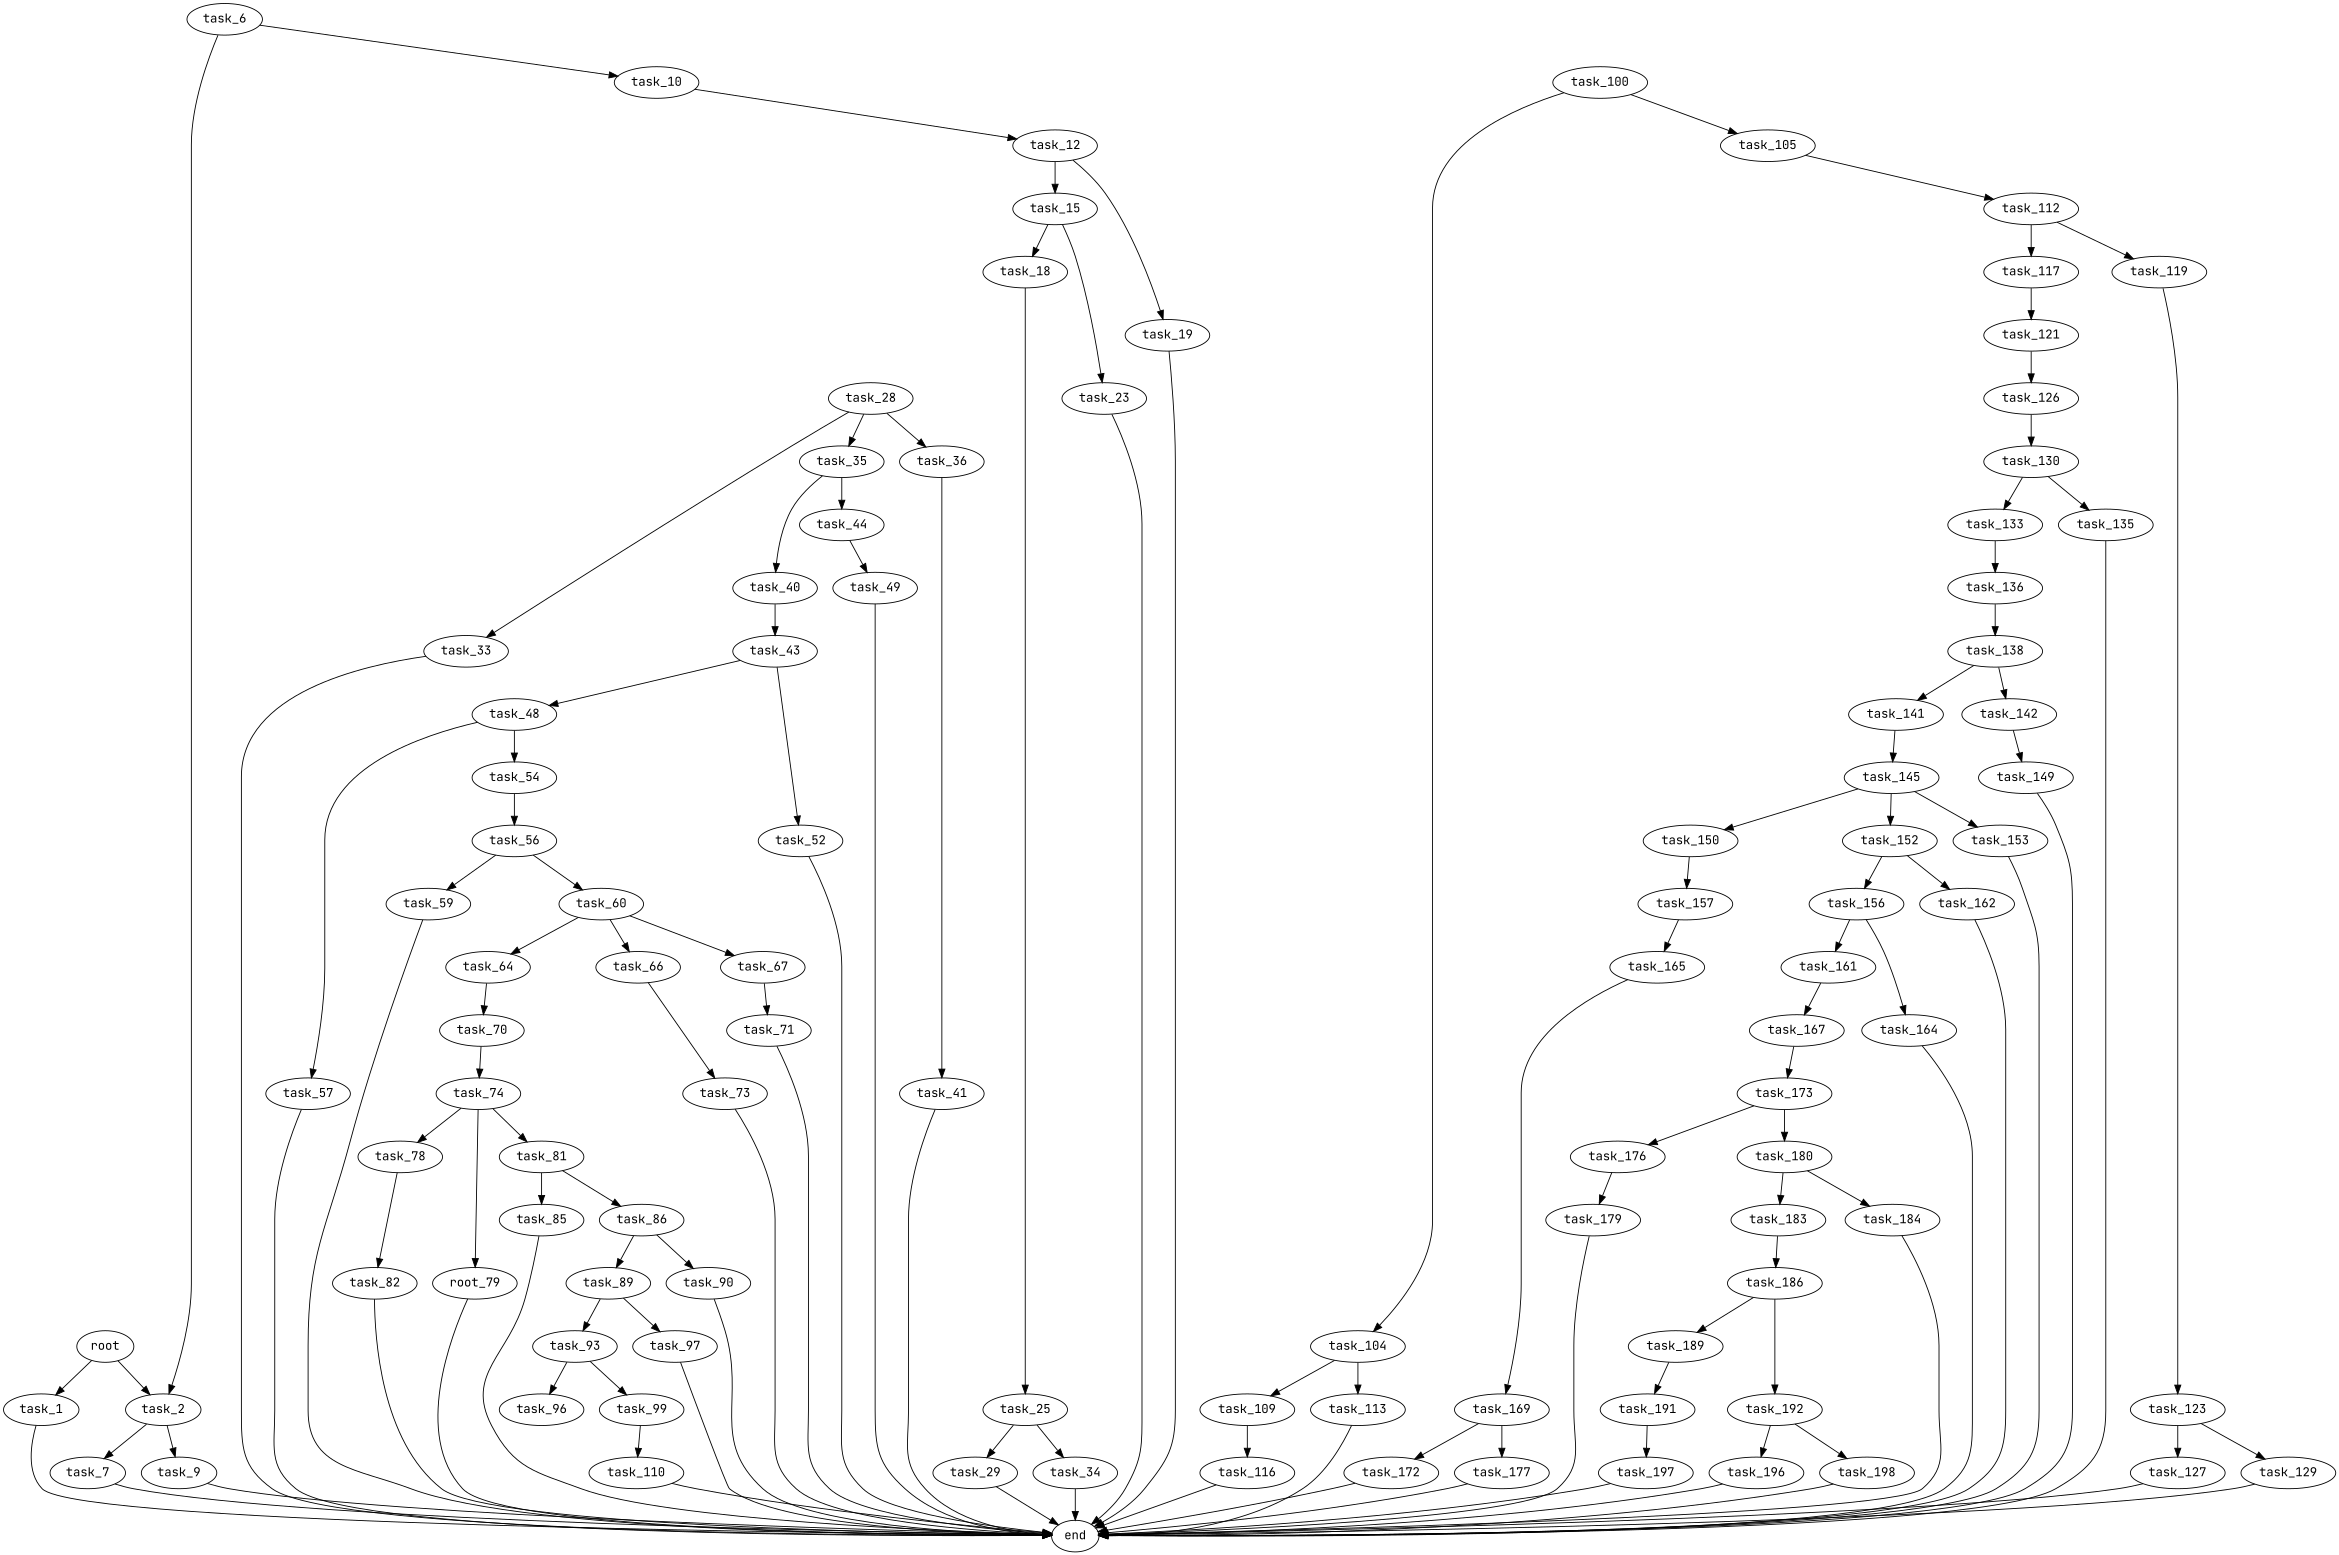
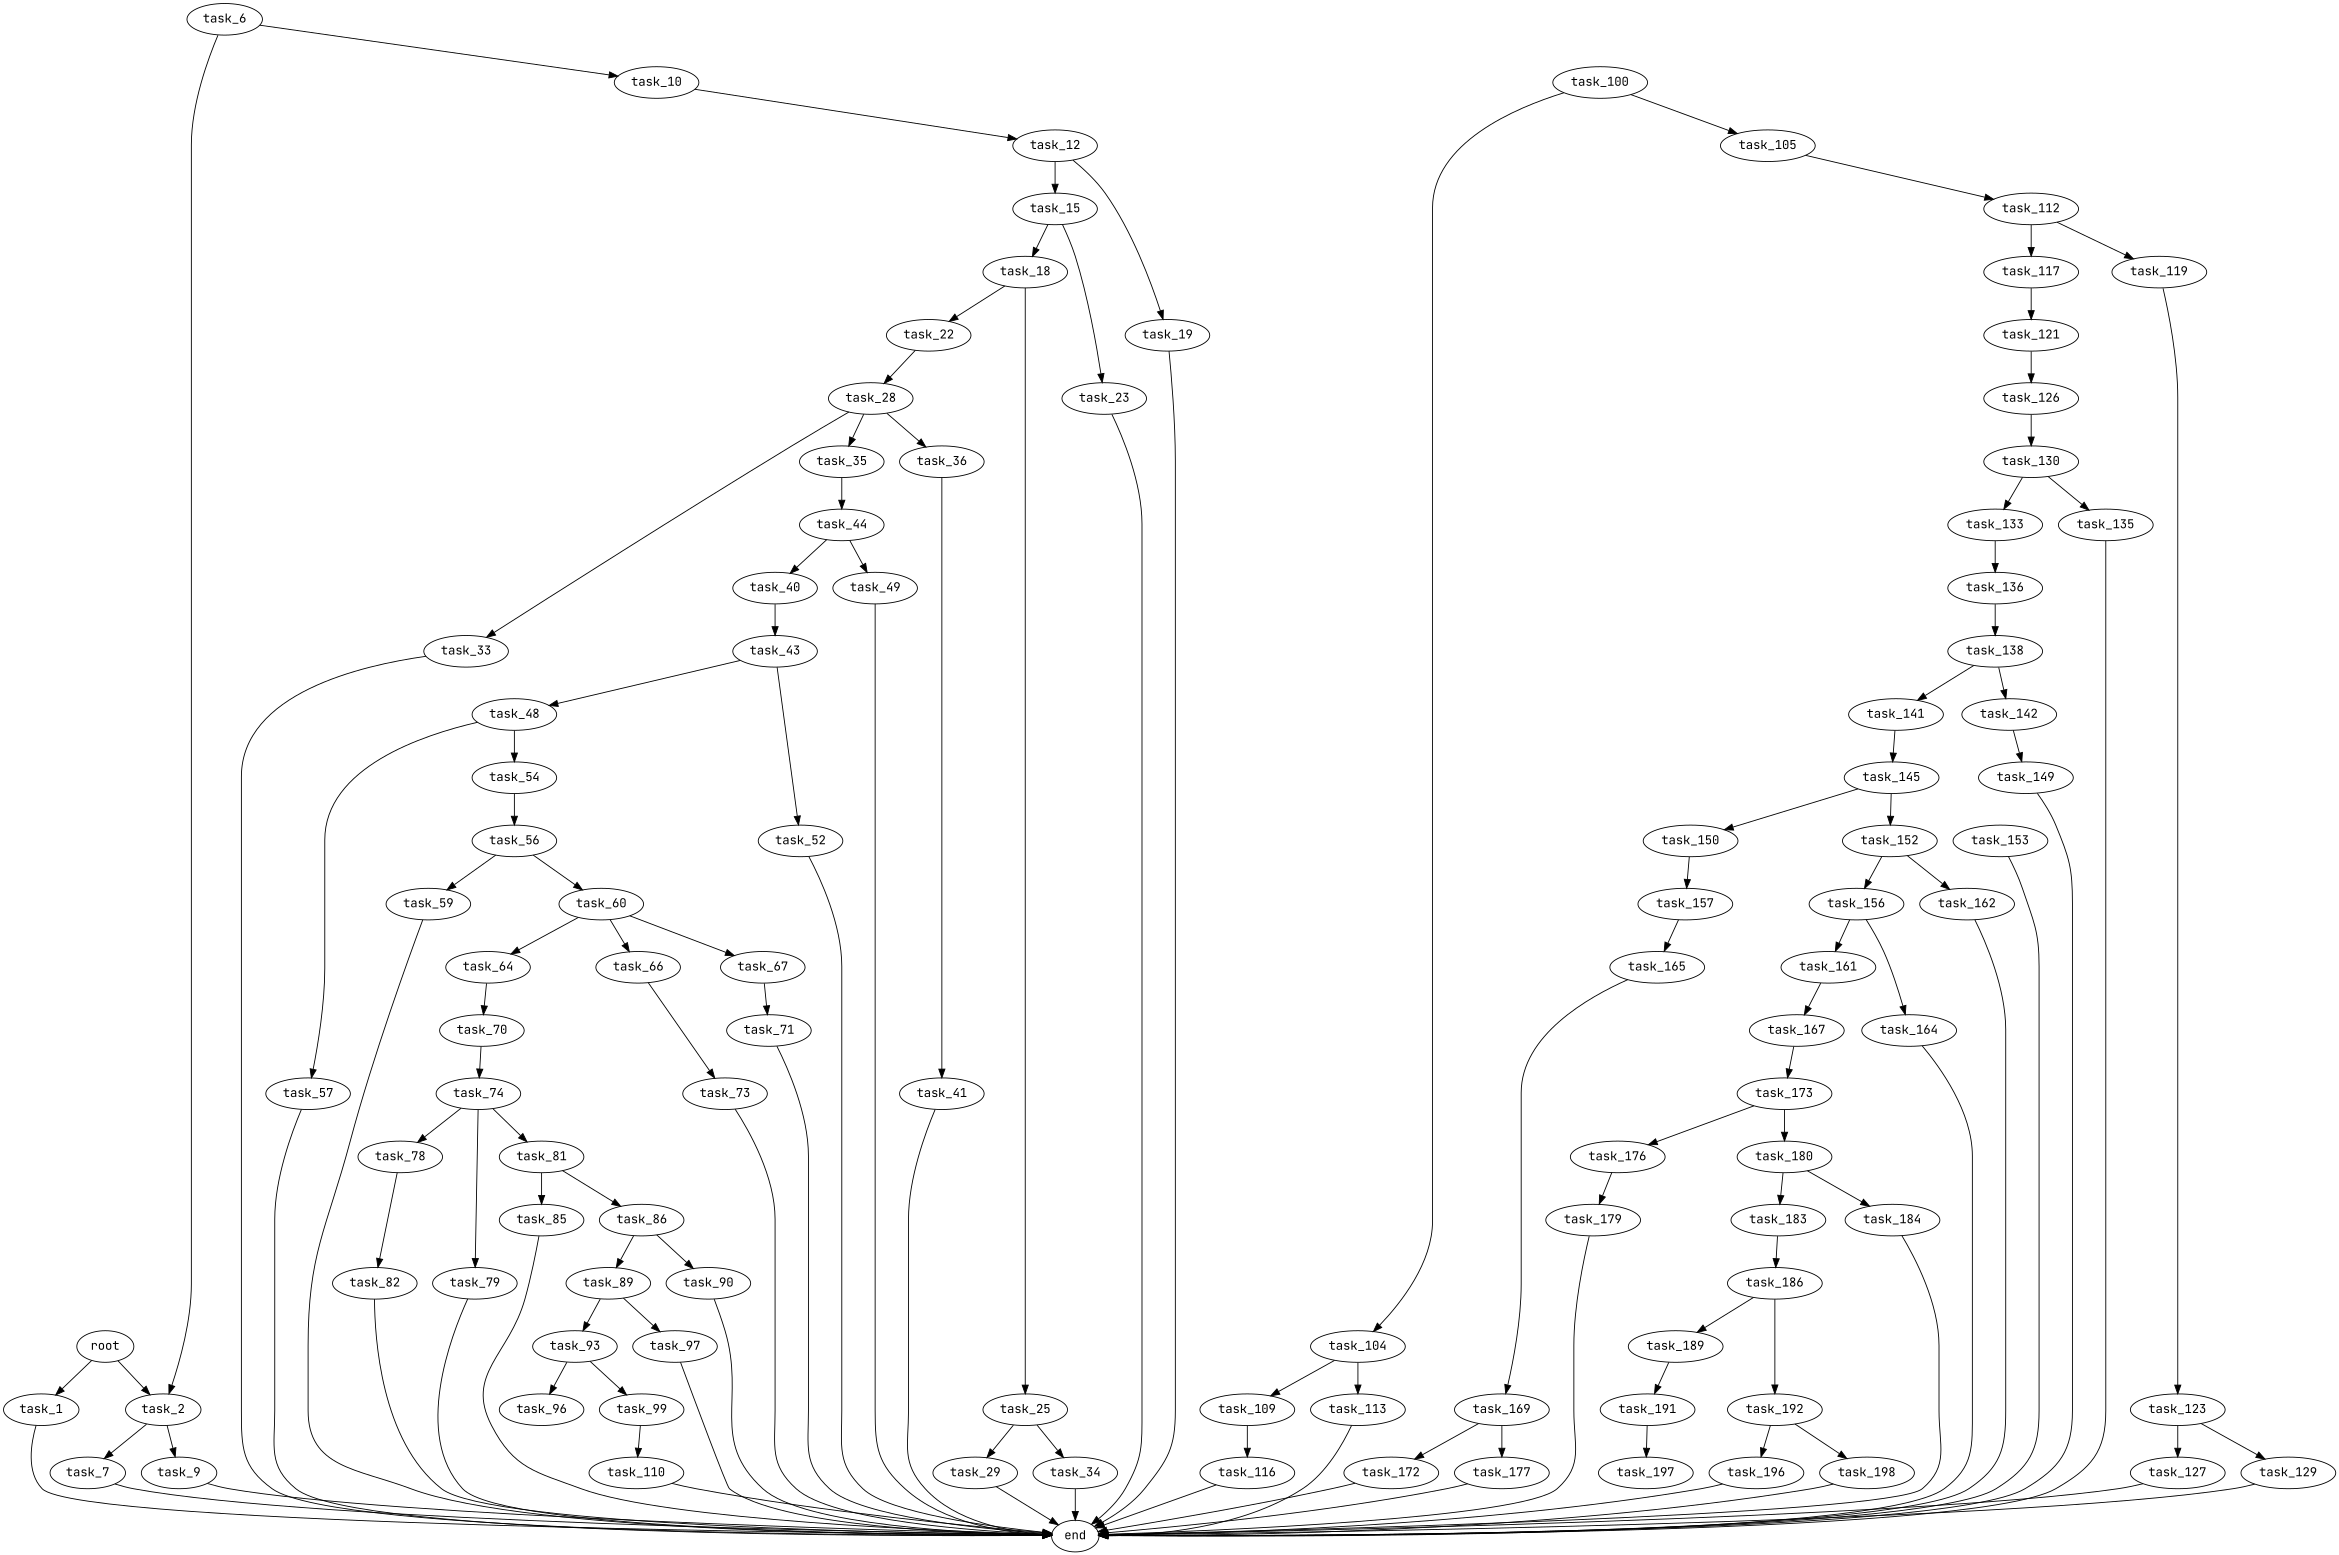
none -> (929, 335)
(789, 514) -> (812, 554)
(1942, 807) -> none
(475, 1283) -> (475, 1283)
(1360, 1517) -> none
